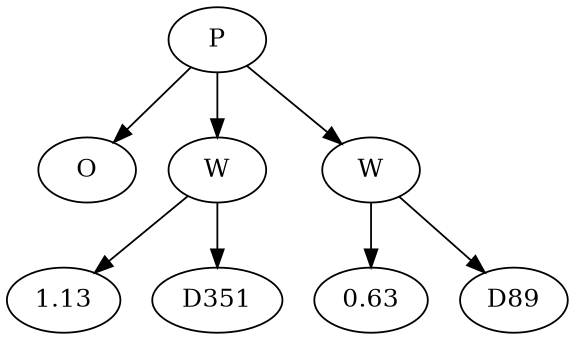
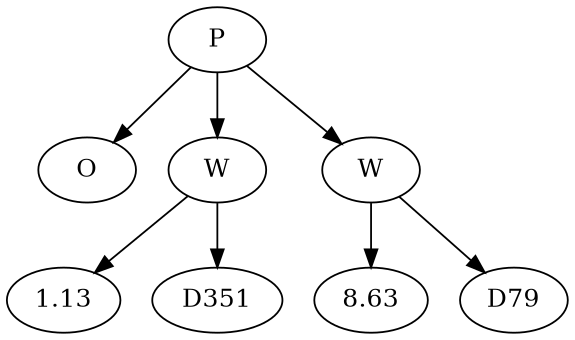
(371, 300) -> (371, 300)
(514, 300) -> (514, 300)
